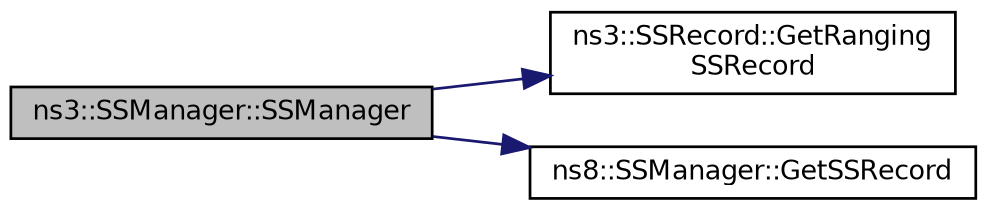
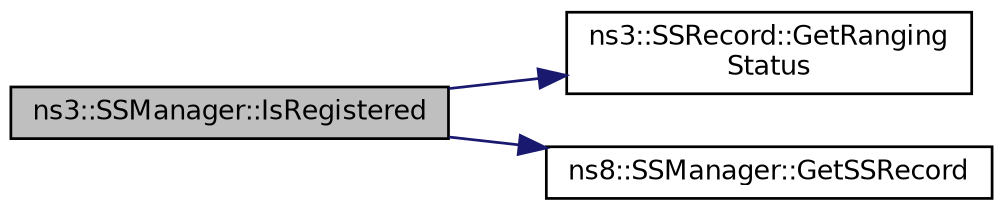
(753, 53) -> (769, 53)
(222, 113) -> (230, 113)
